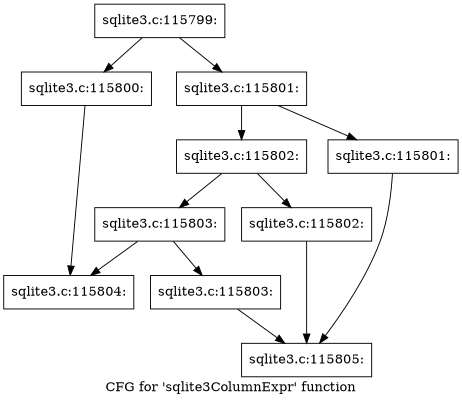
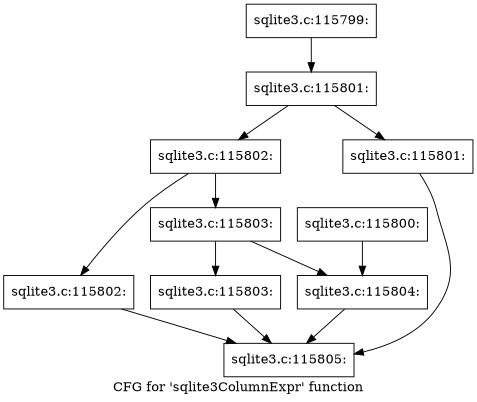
(127, 52) -> none
none -> (329, 323)
